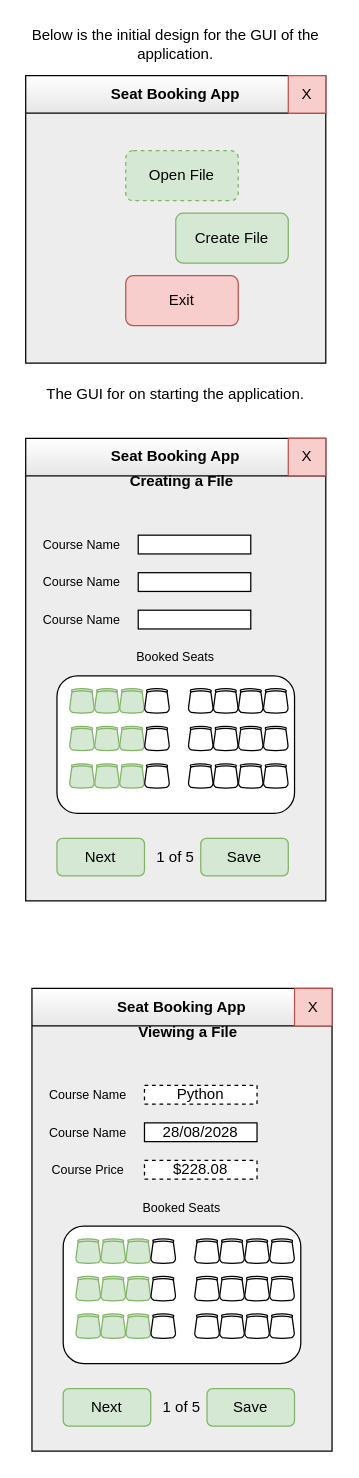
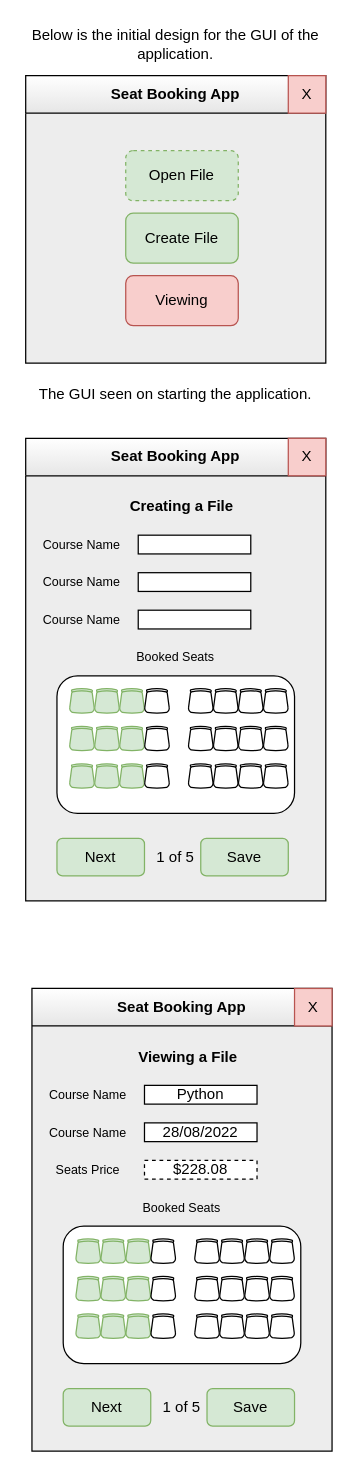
(232, 238) -> (182, 238)
(182, 301) -> (182, 301)
(176, 394) -> (176, 394)
(182, 482) -> (182, 507)
(188, 1032) -> (188, 1057)
(201, 1094) -> (201, 1094)
(201, 1132) -> (201, 1132)
(88, 1169) -> (88, 1169)
